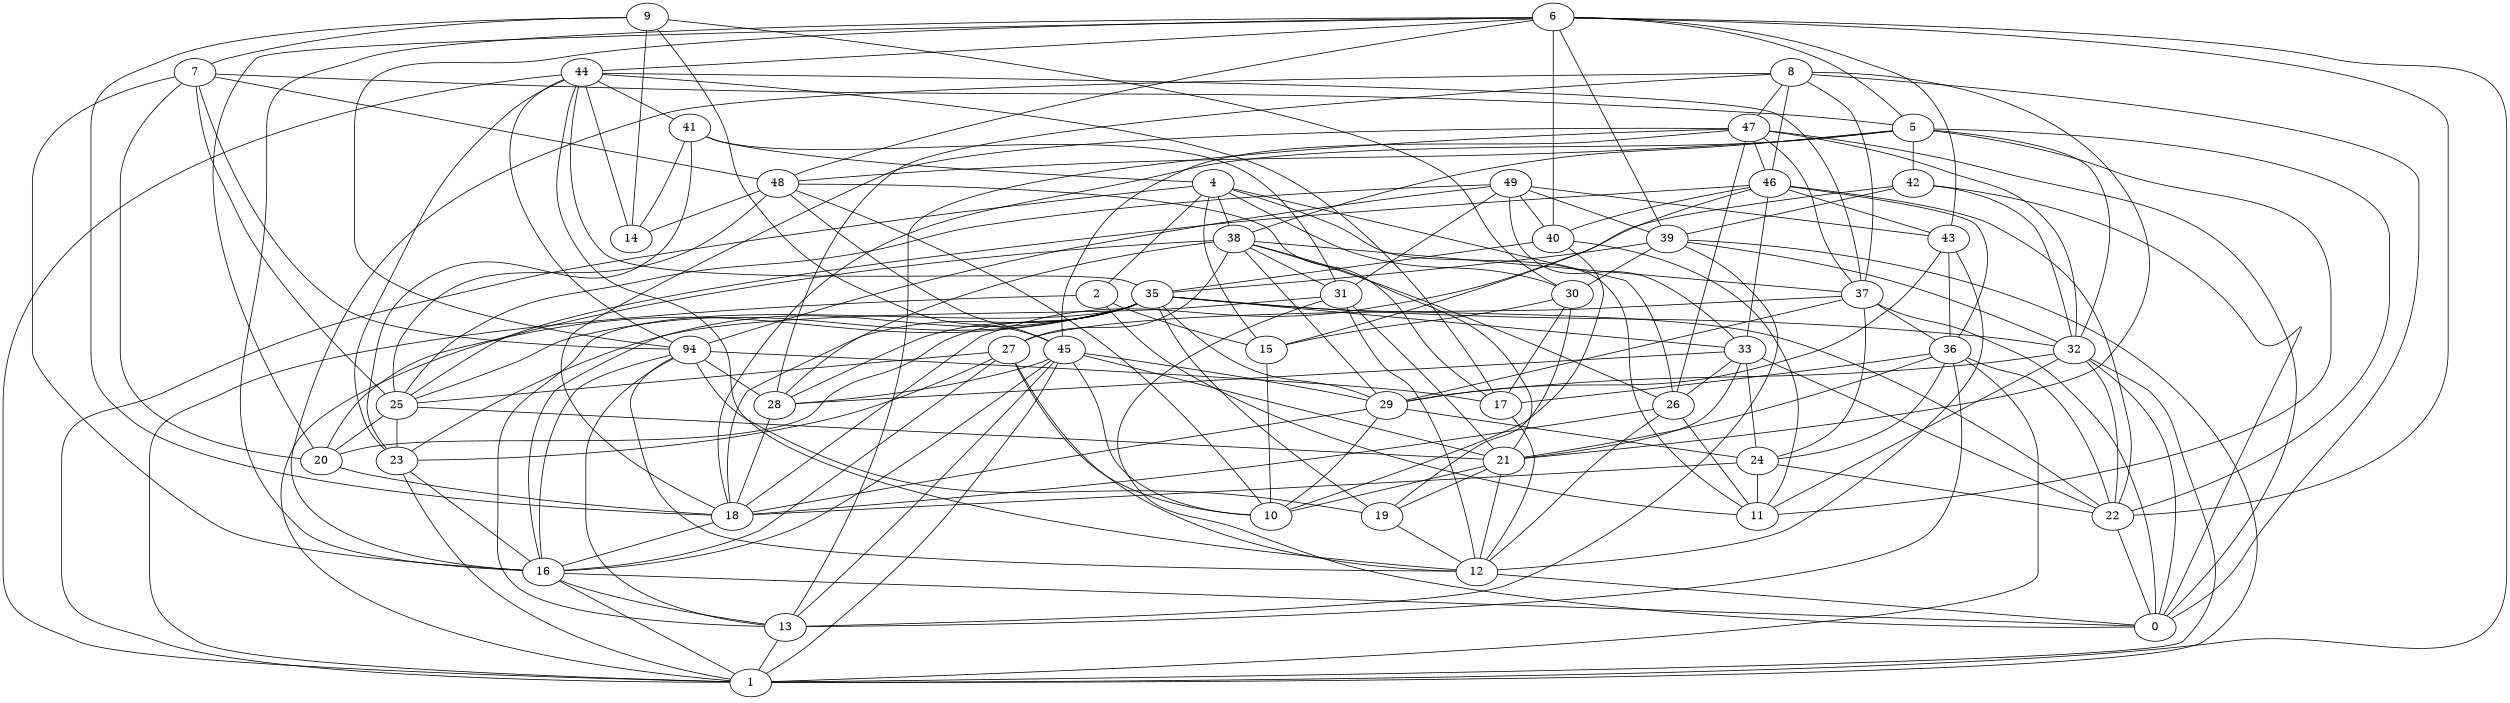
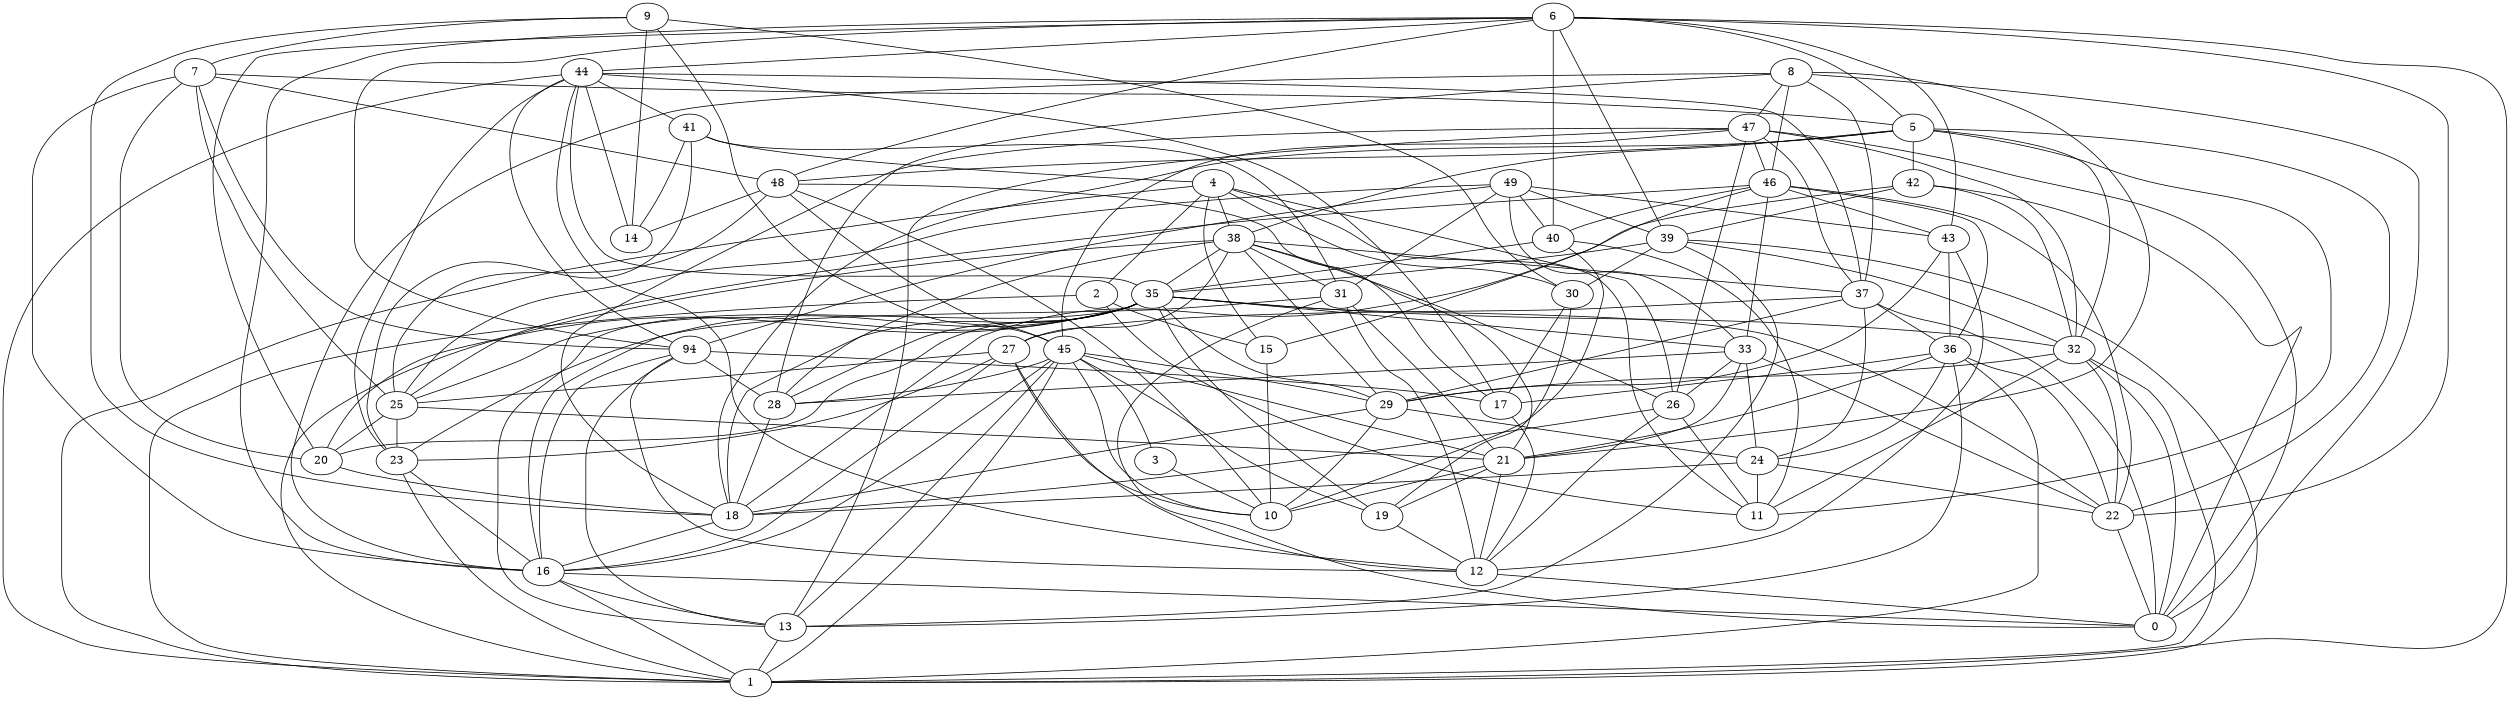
none -> (1193, 267)
(1399, 325) -> none
none -> (1155, 461)
(975, 491) -> (1238, 455)
